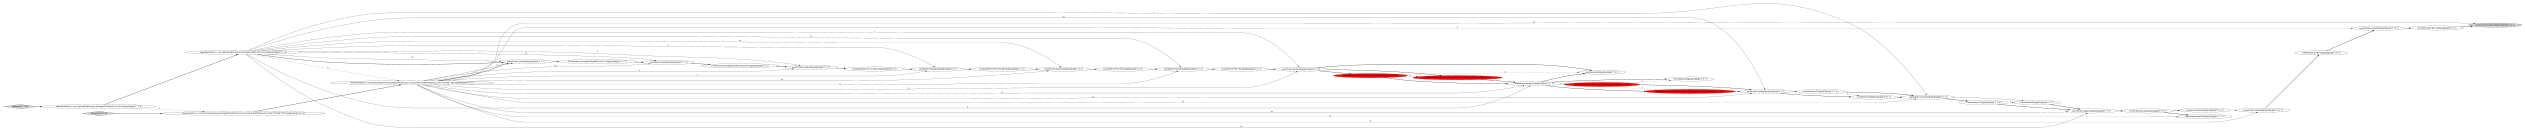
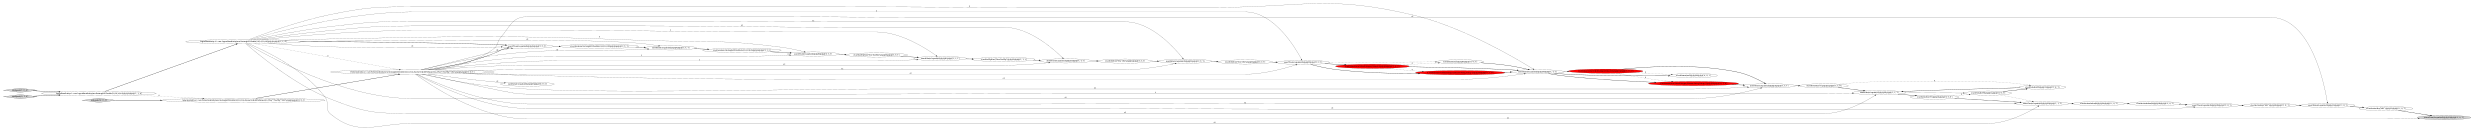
(1454, 65) -> (1382, 62)
(1563, 77) -> (1505, 65)
none -> (20, 90)
(1815, 96) -> (2015, 90)
(2064, 107) -> (2016, 98)
(2233, 110) -> (2182, 104)
(2176, 114) -> none
